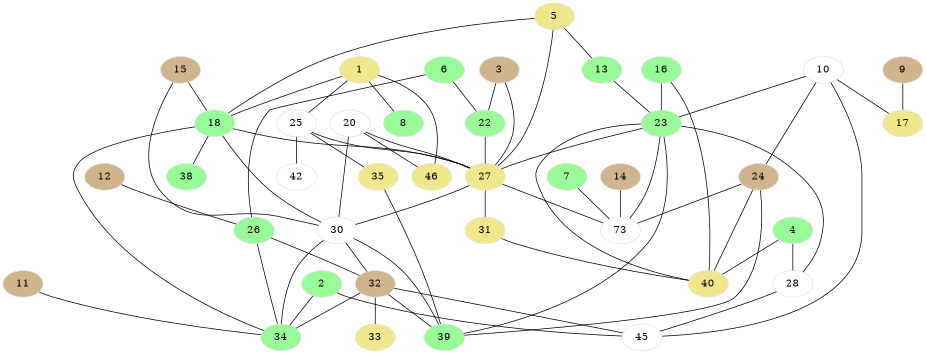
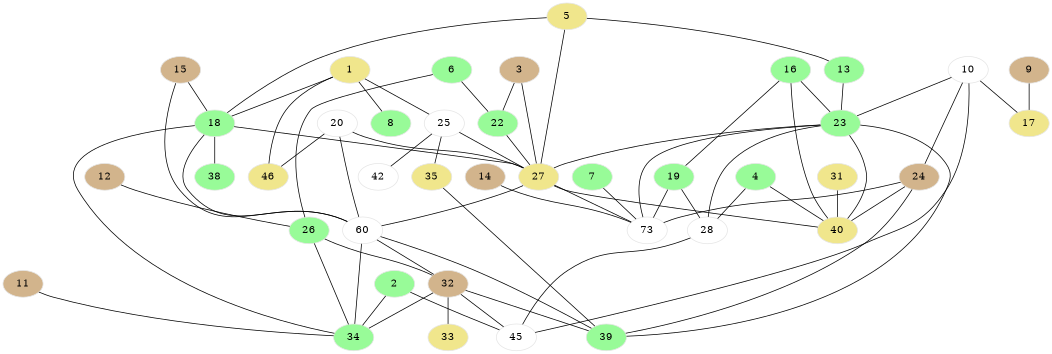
none -> (674, 177)
(485, 204) -> (685, 209)
(337, 230) -> (363, 230)
